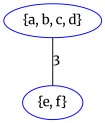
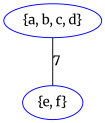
(57, 62) -> (57, 62)
